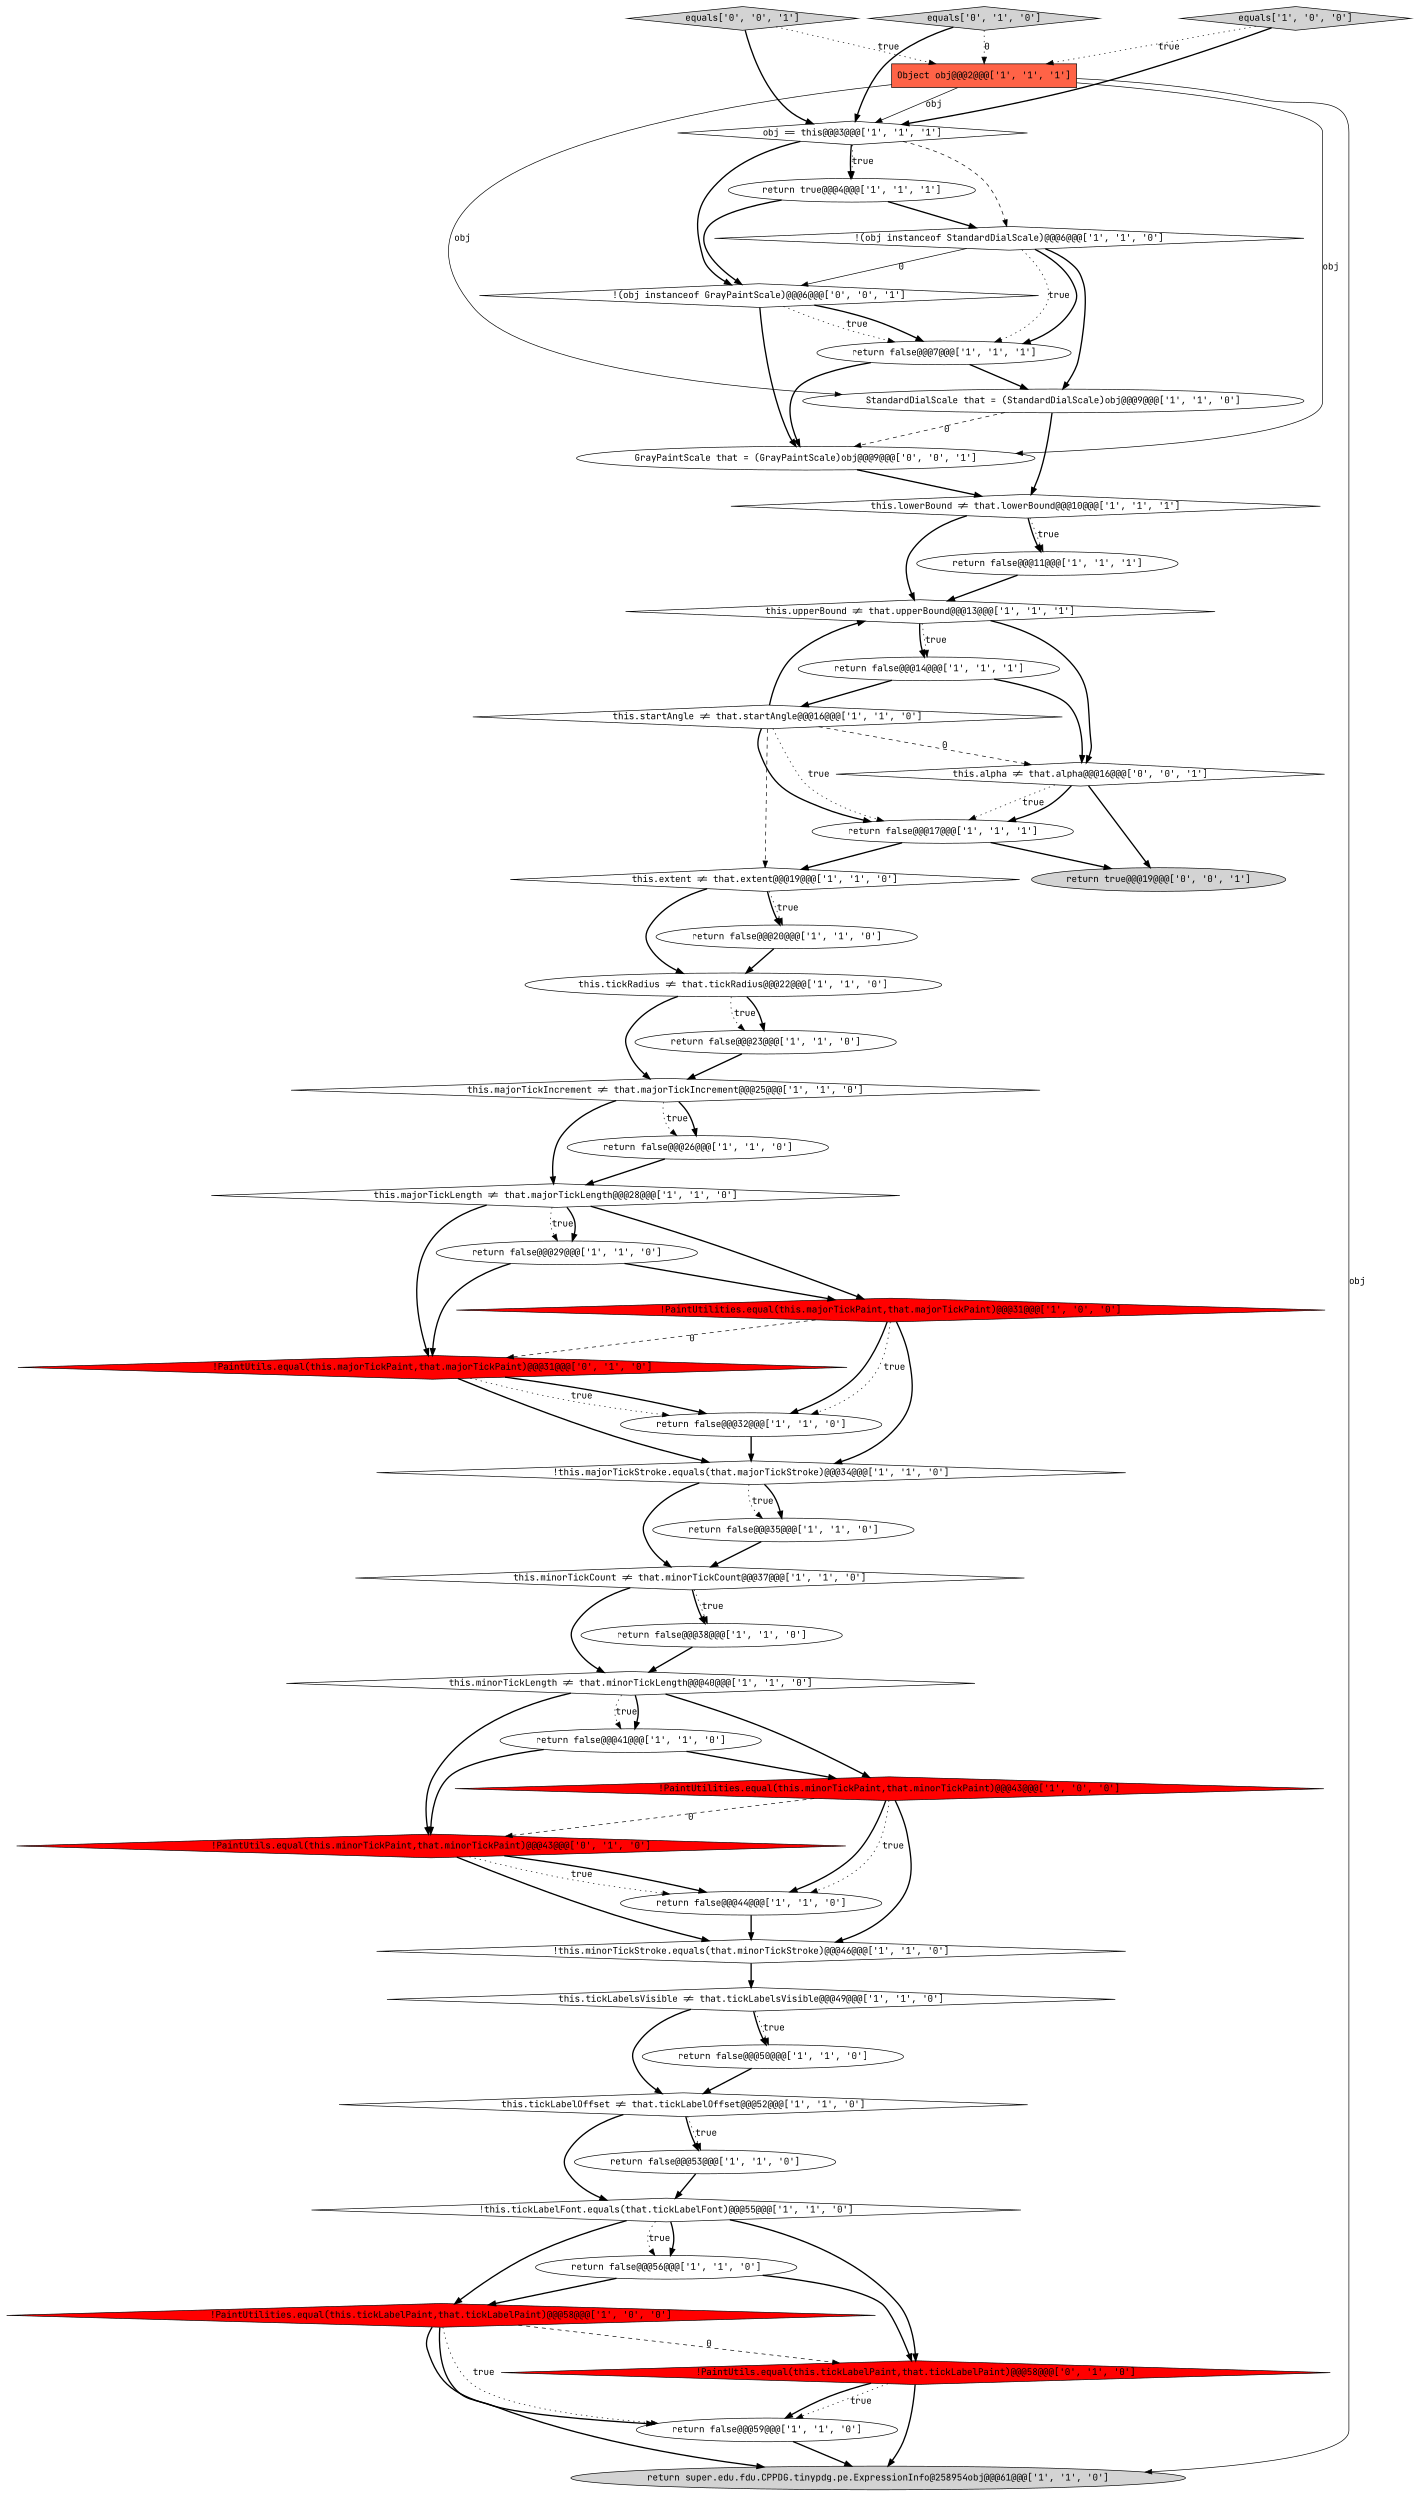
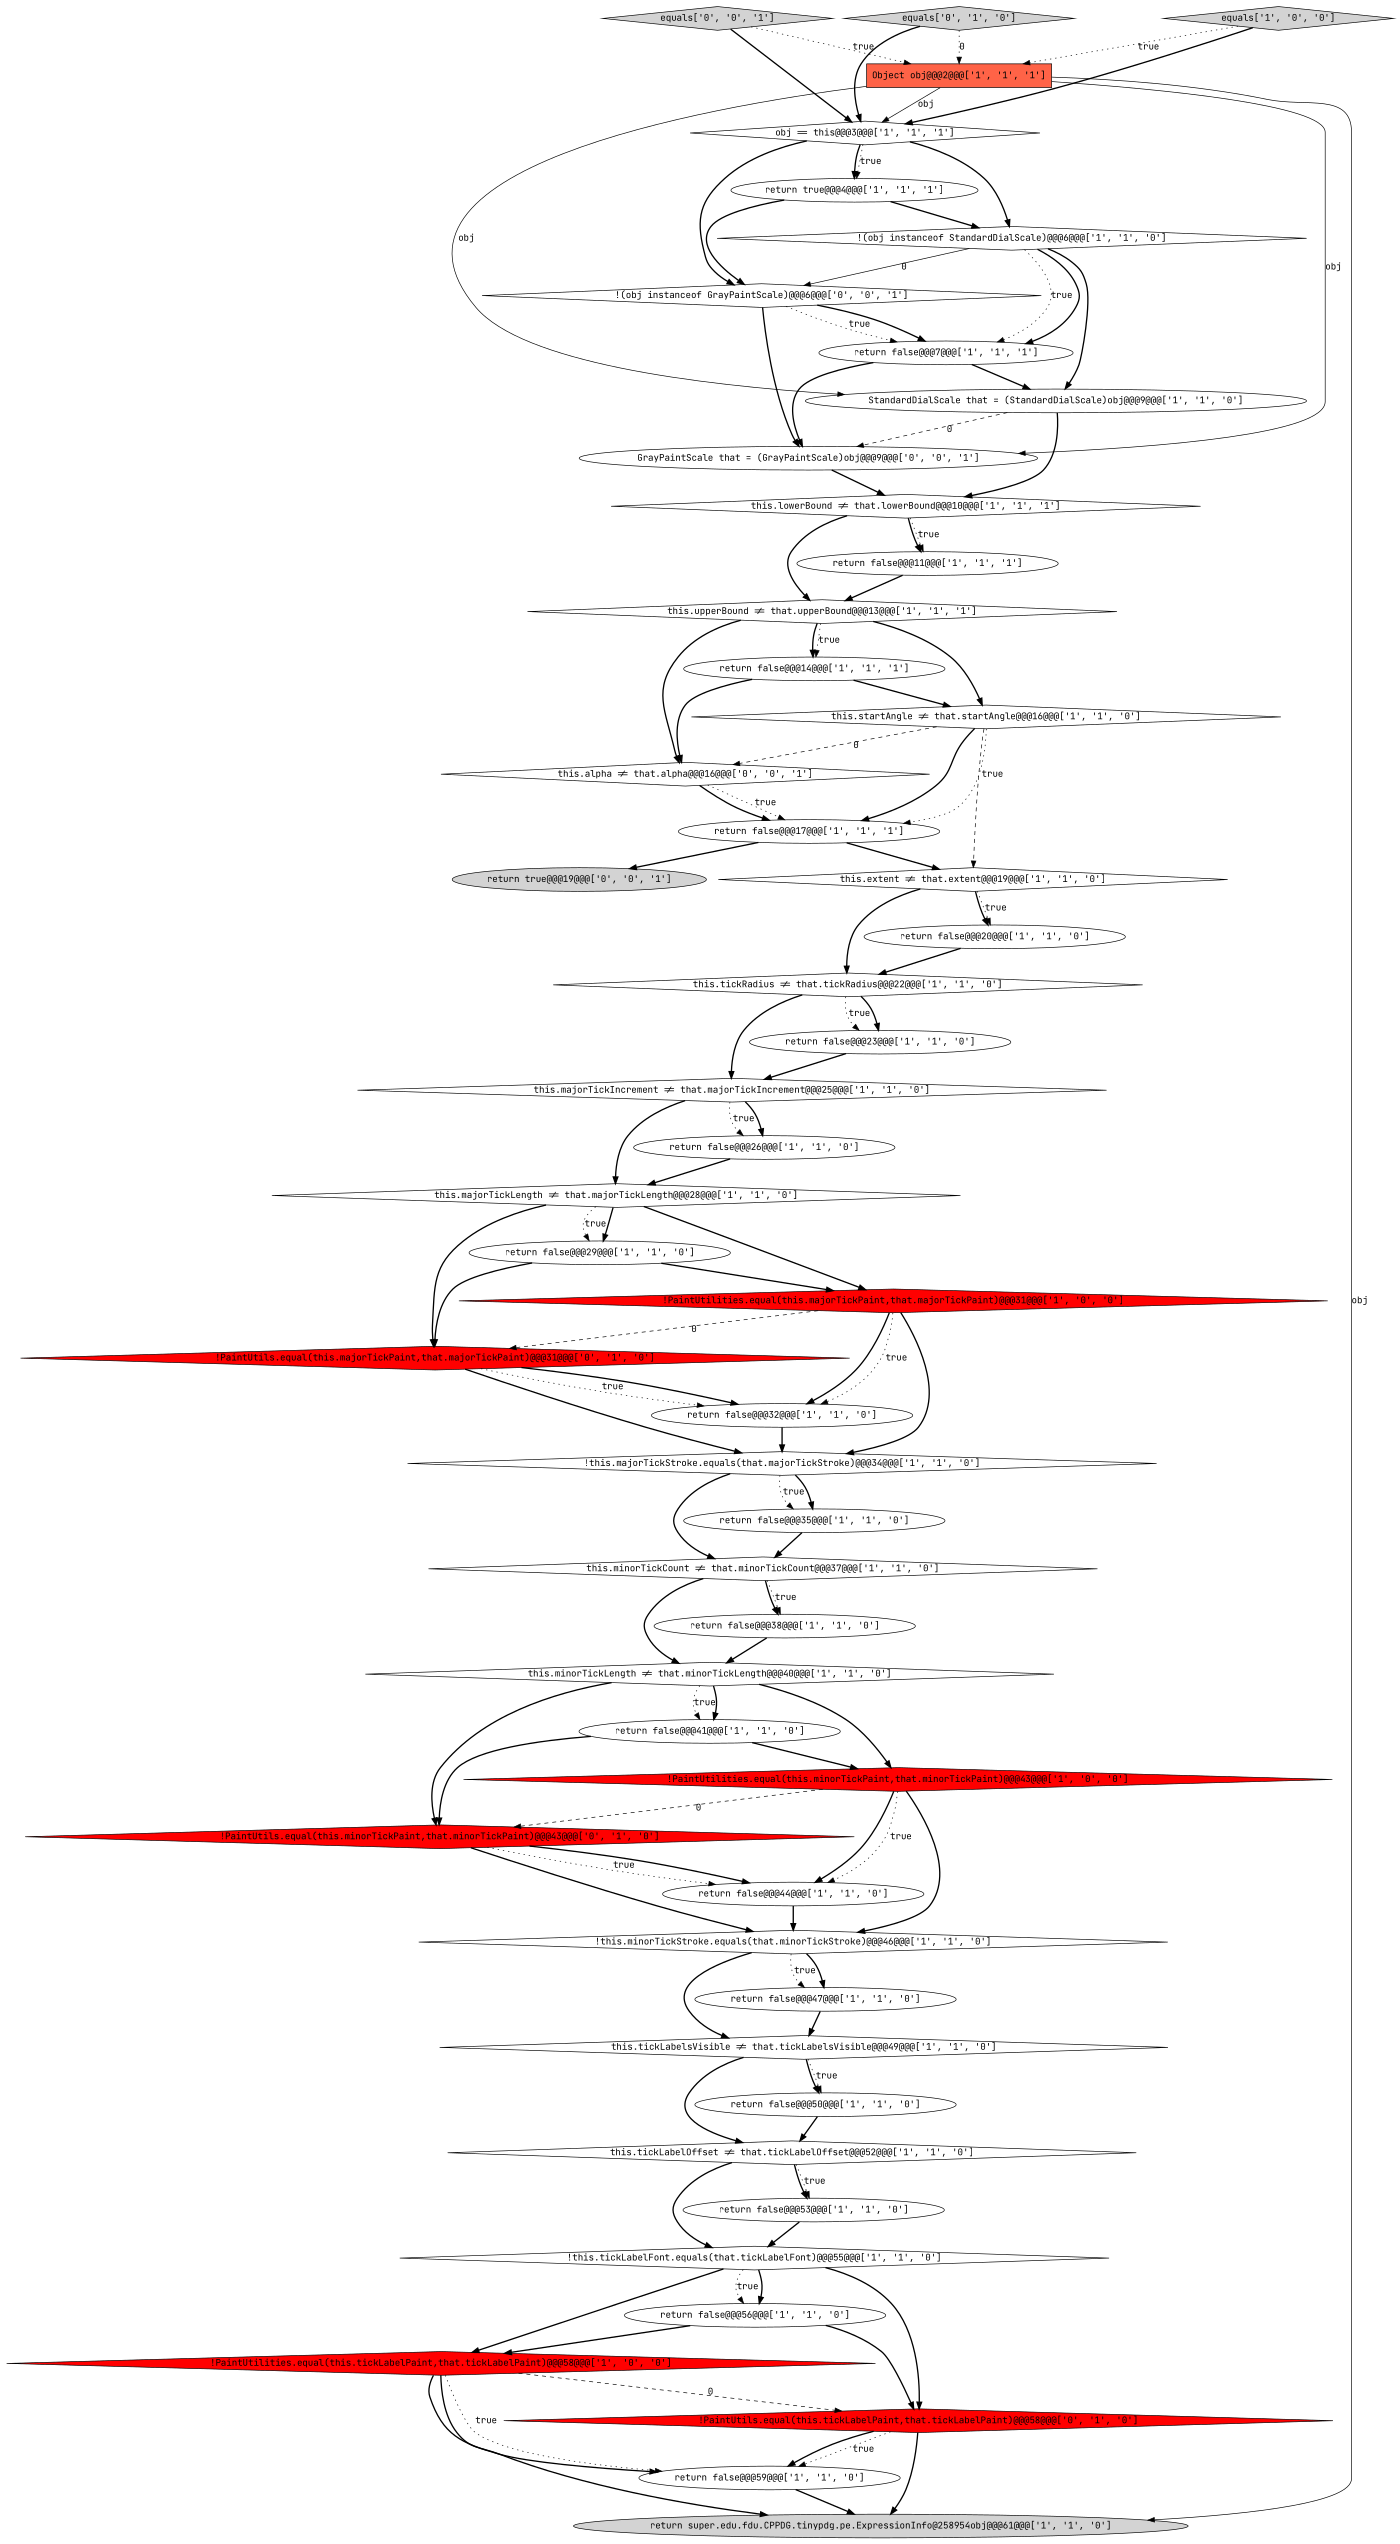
(966, 167) -> (970, 168)
(800, 650) -> (936, 647)
(1117, 824) -> none
(733, 985) -> (848, 985)
none -> (826, 1999)
